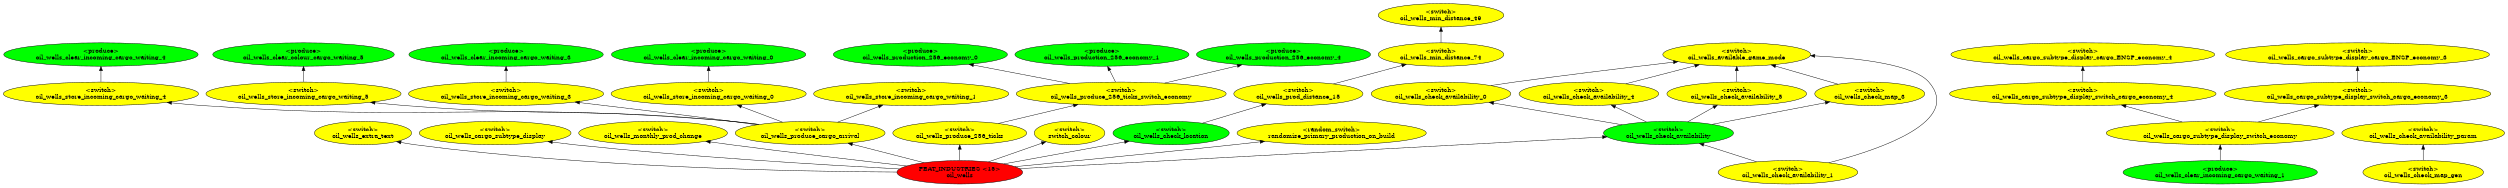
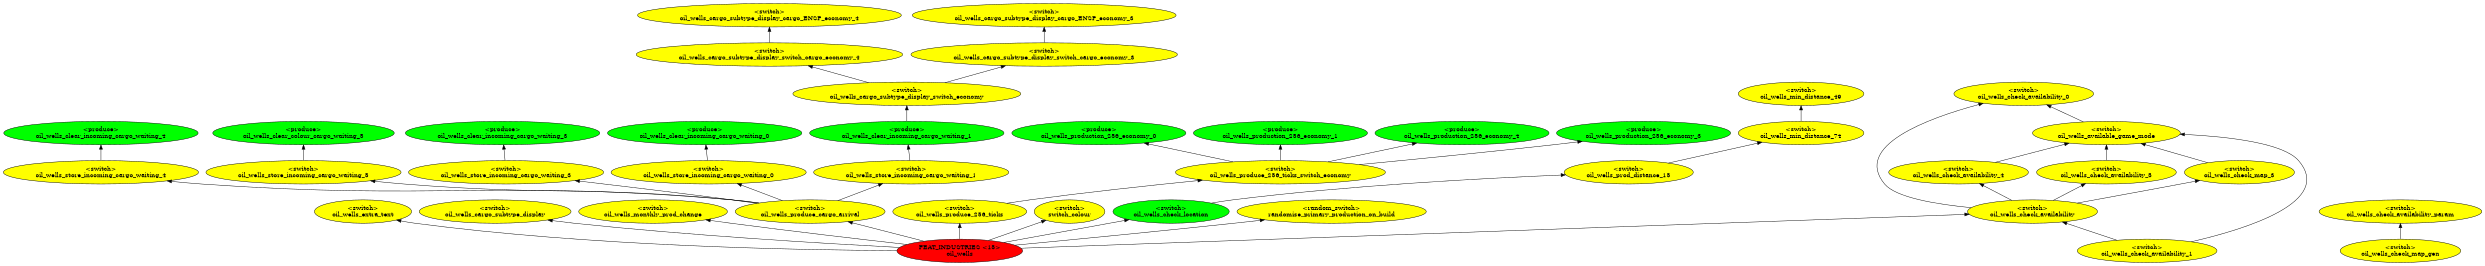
(1582, 73) -> (2067, 114)
none -> (1644, 133)
(1668, 133) -> (2032, 212)
none -> (909, 155)
